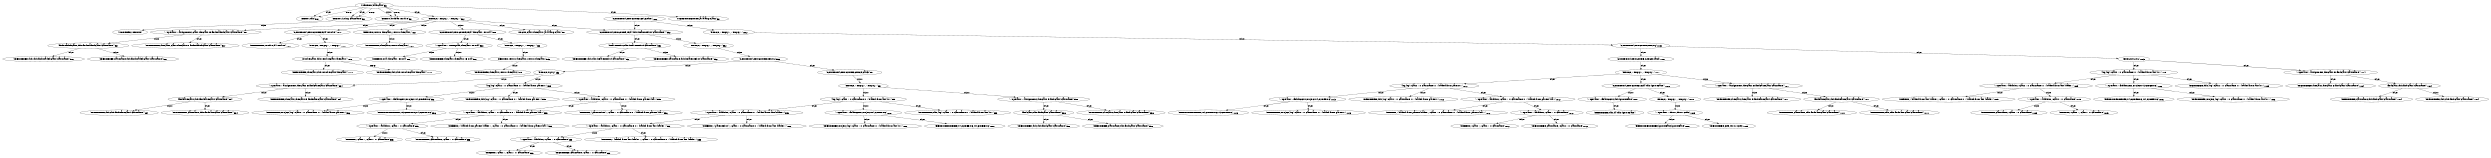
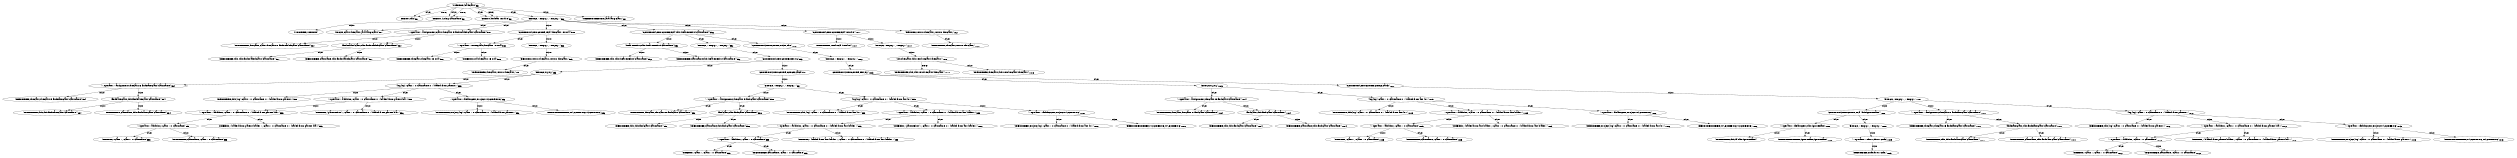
(635, 25) -> (726, 39)
(1669, 119) -> (1805, 132)
